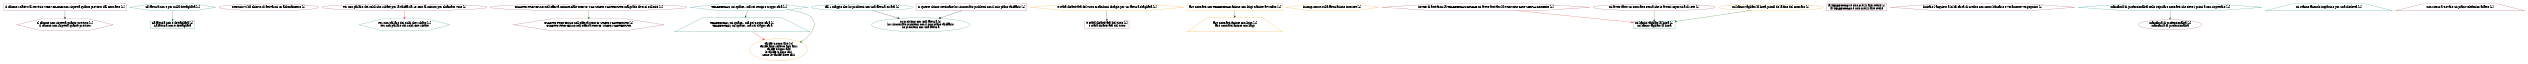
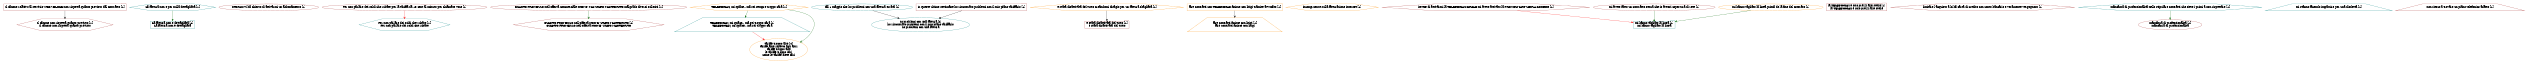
(749, 7) -> (749, 7)
(1714, 16) -> (1714, 16)
